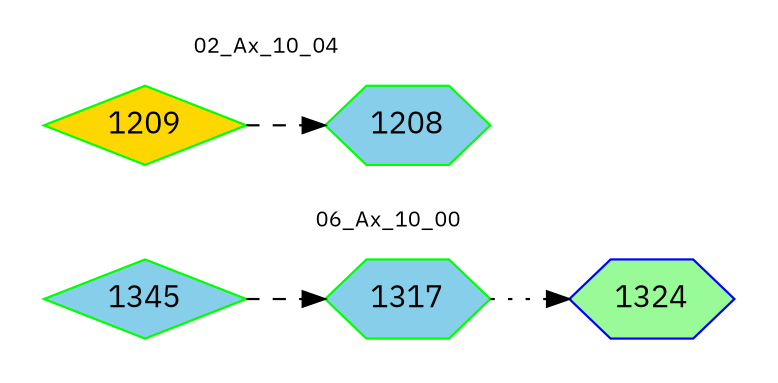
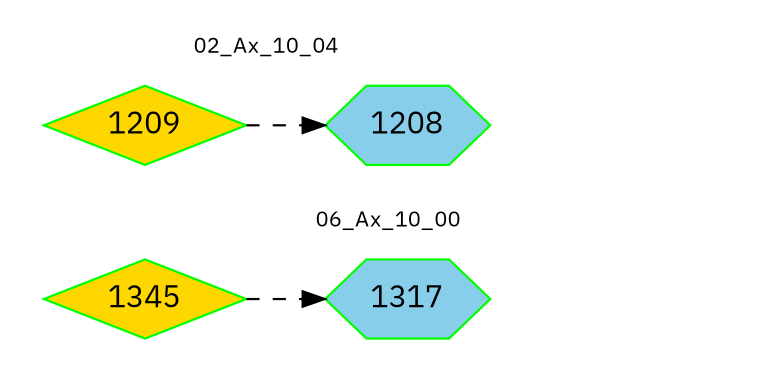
(145, 299) -> (145, 299)
(652, 299) -> none
